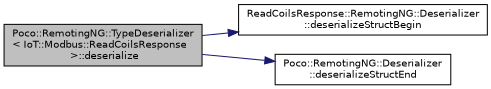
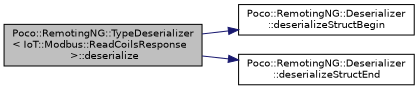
(363, 20) -> (326, 20)
